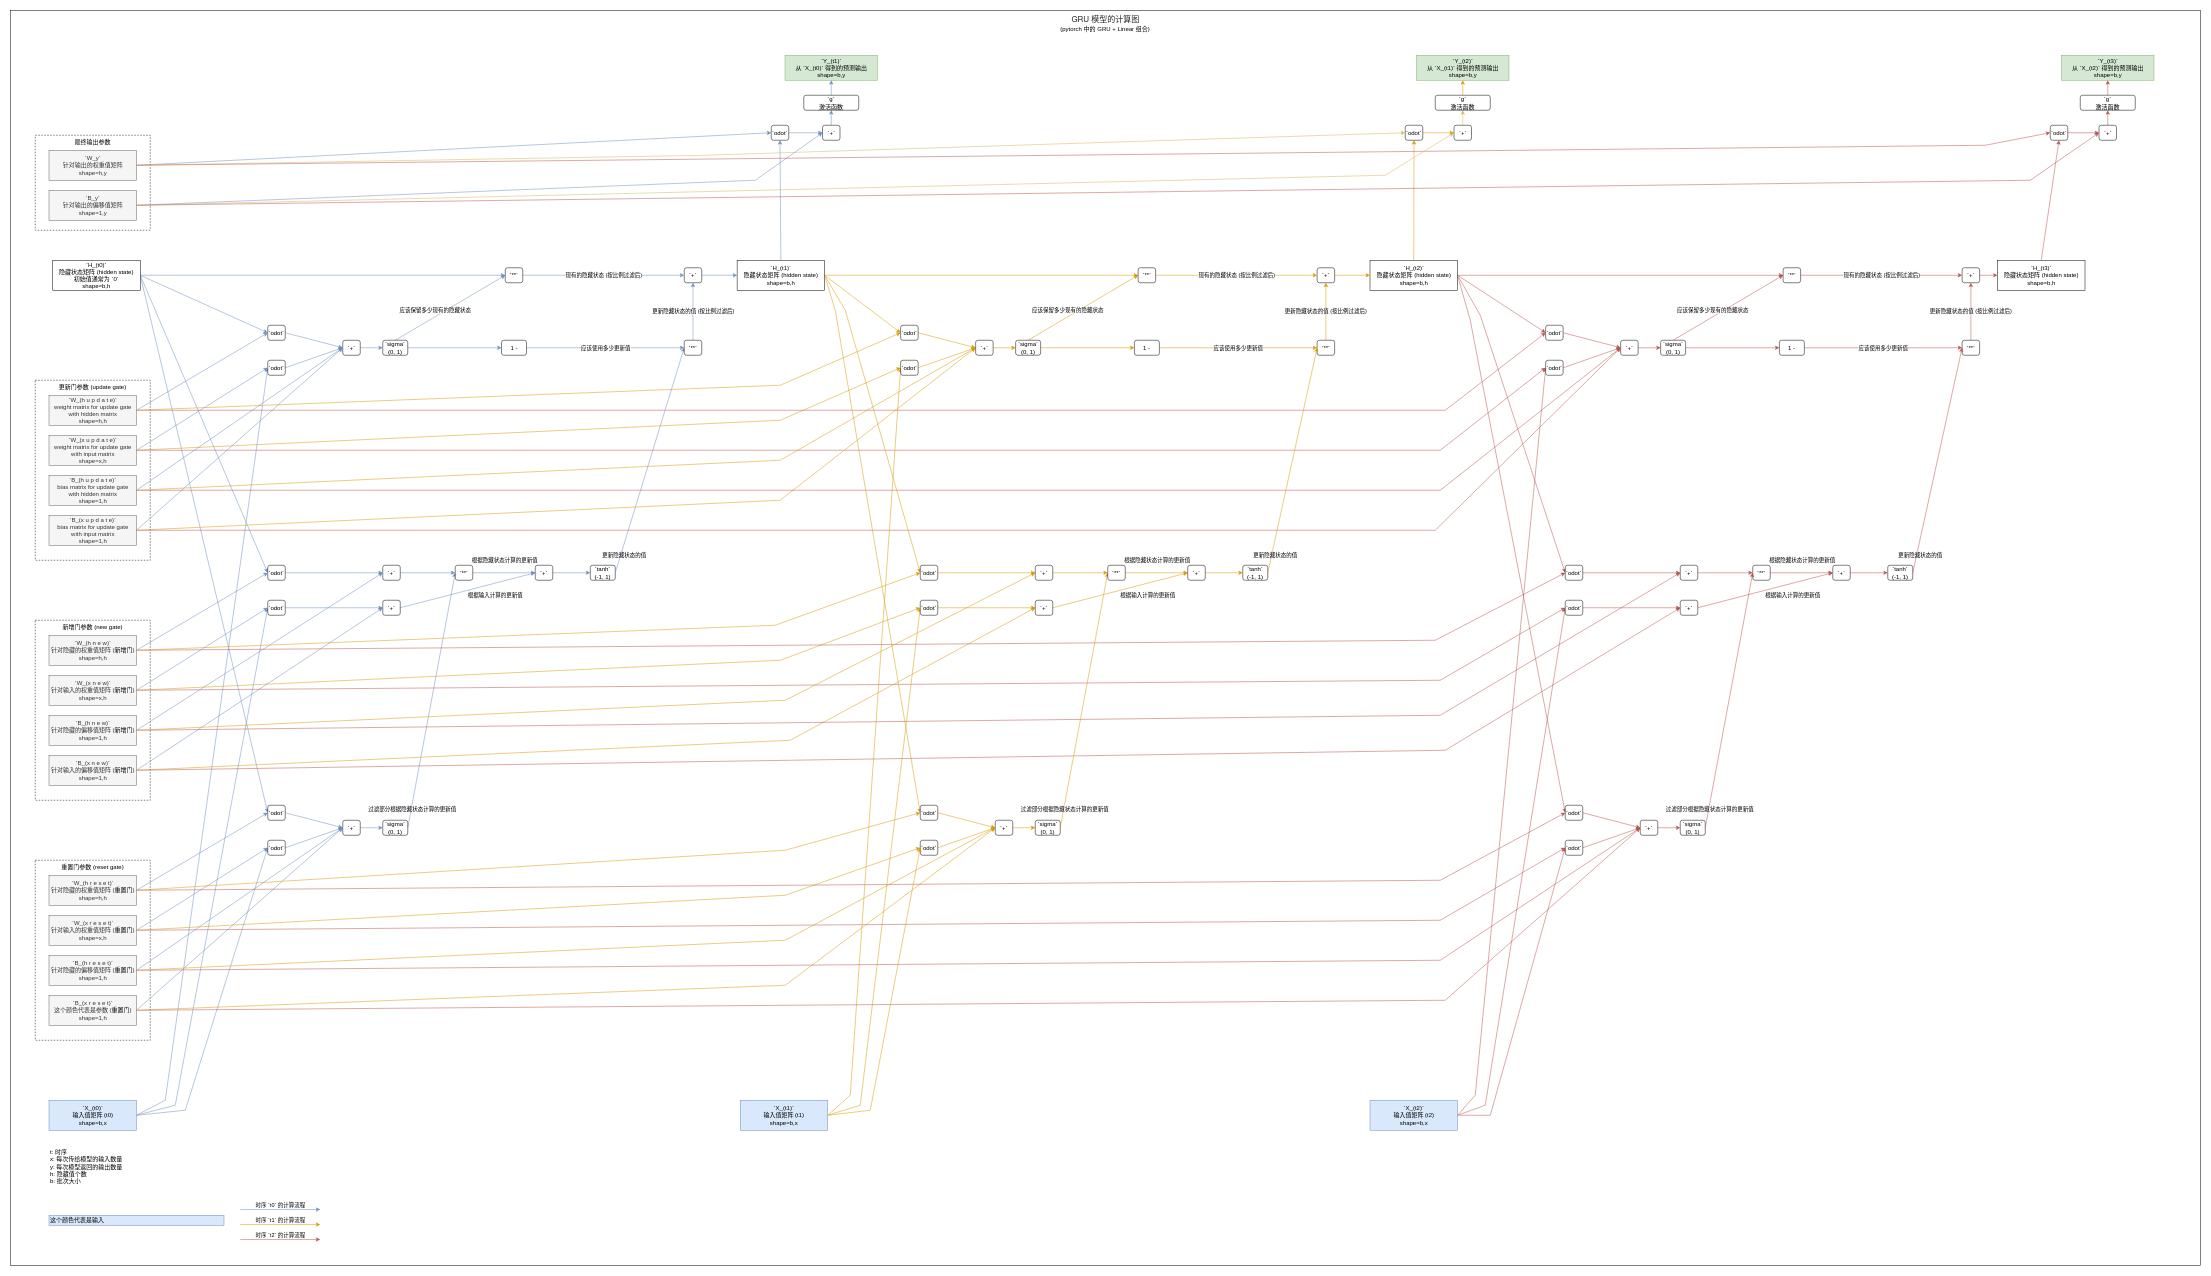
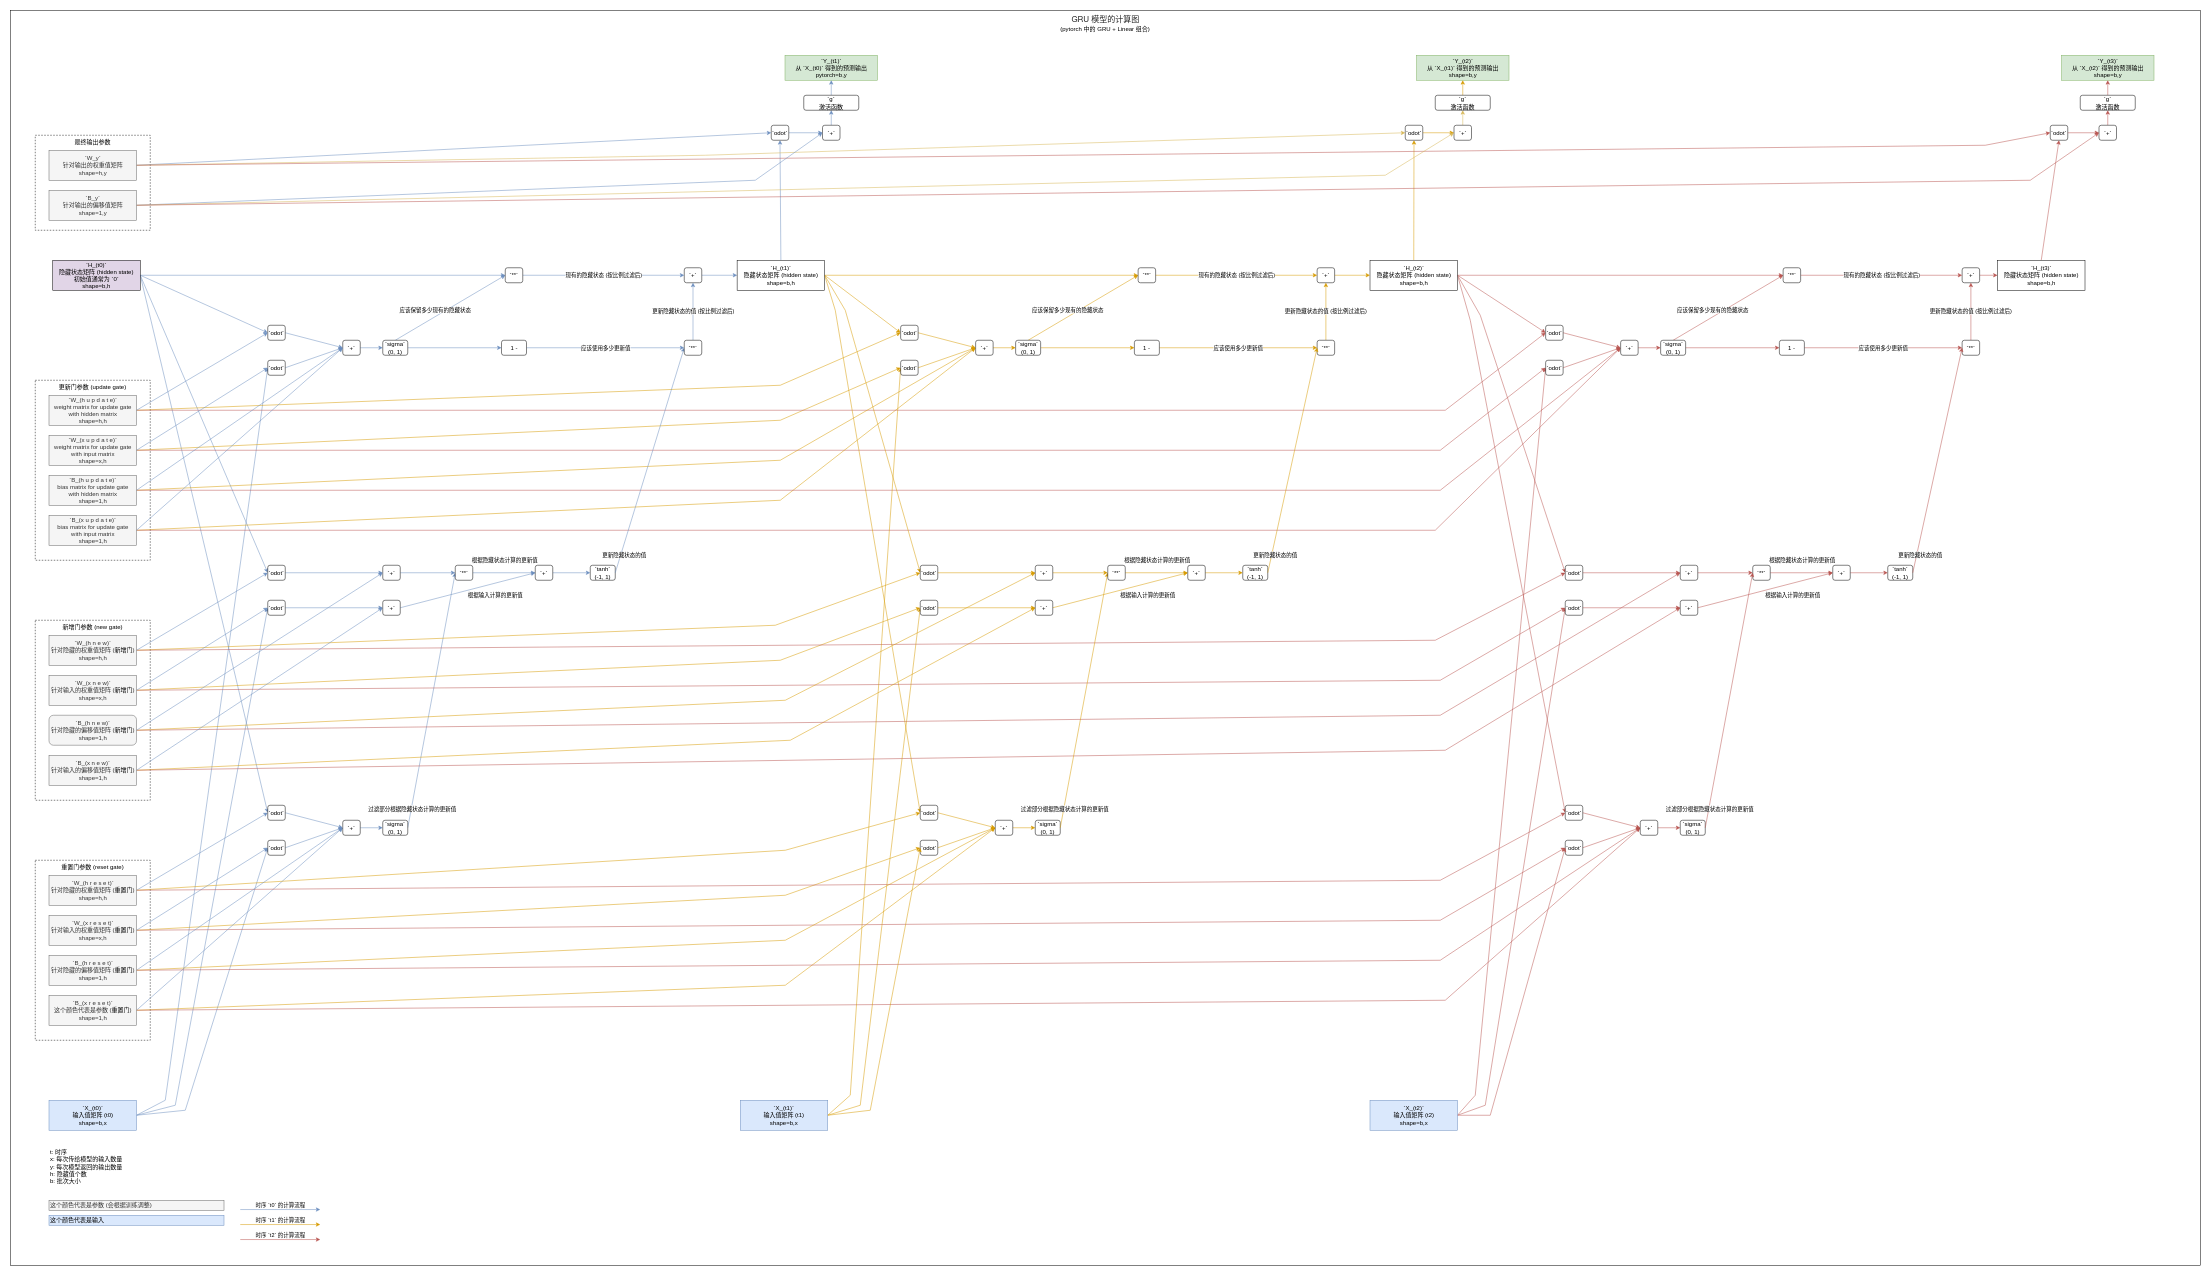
(832, 68) -> (832, 68)
(97, 275) -> (97, 275)
(93, 730) -> (93, 730)
none -> (137, 1205)
